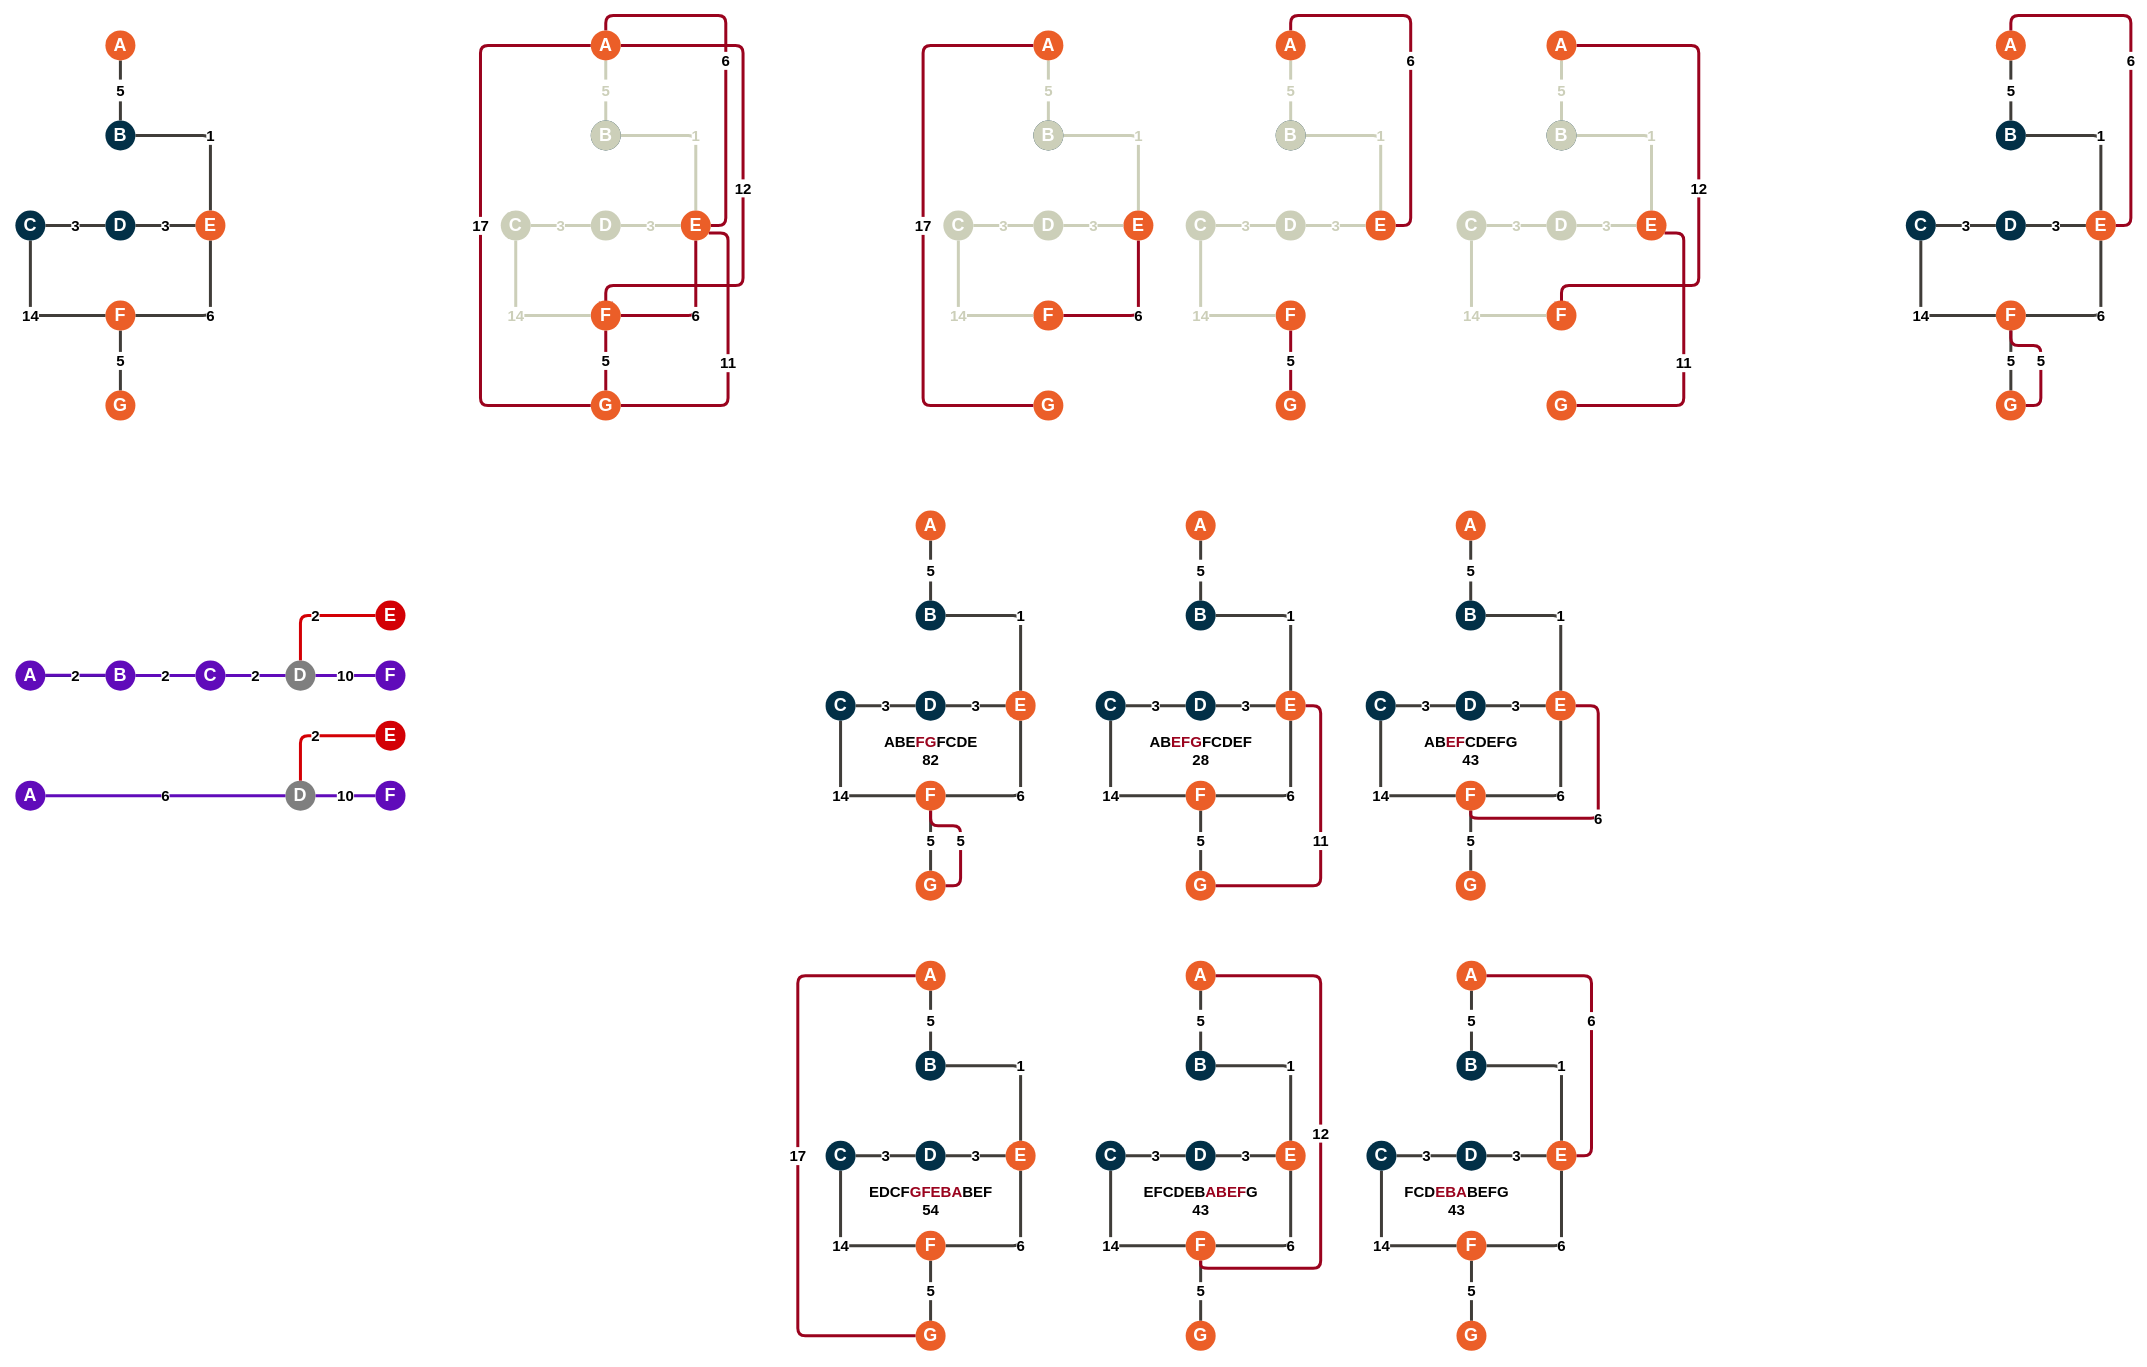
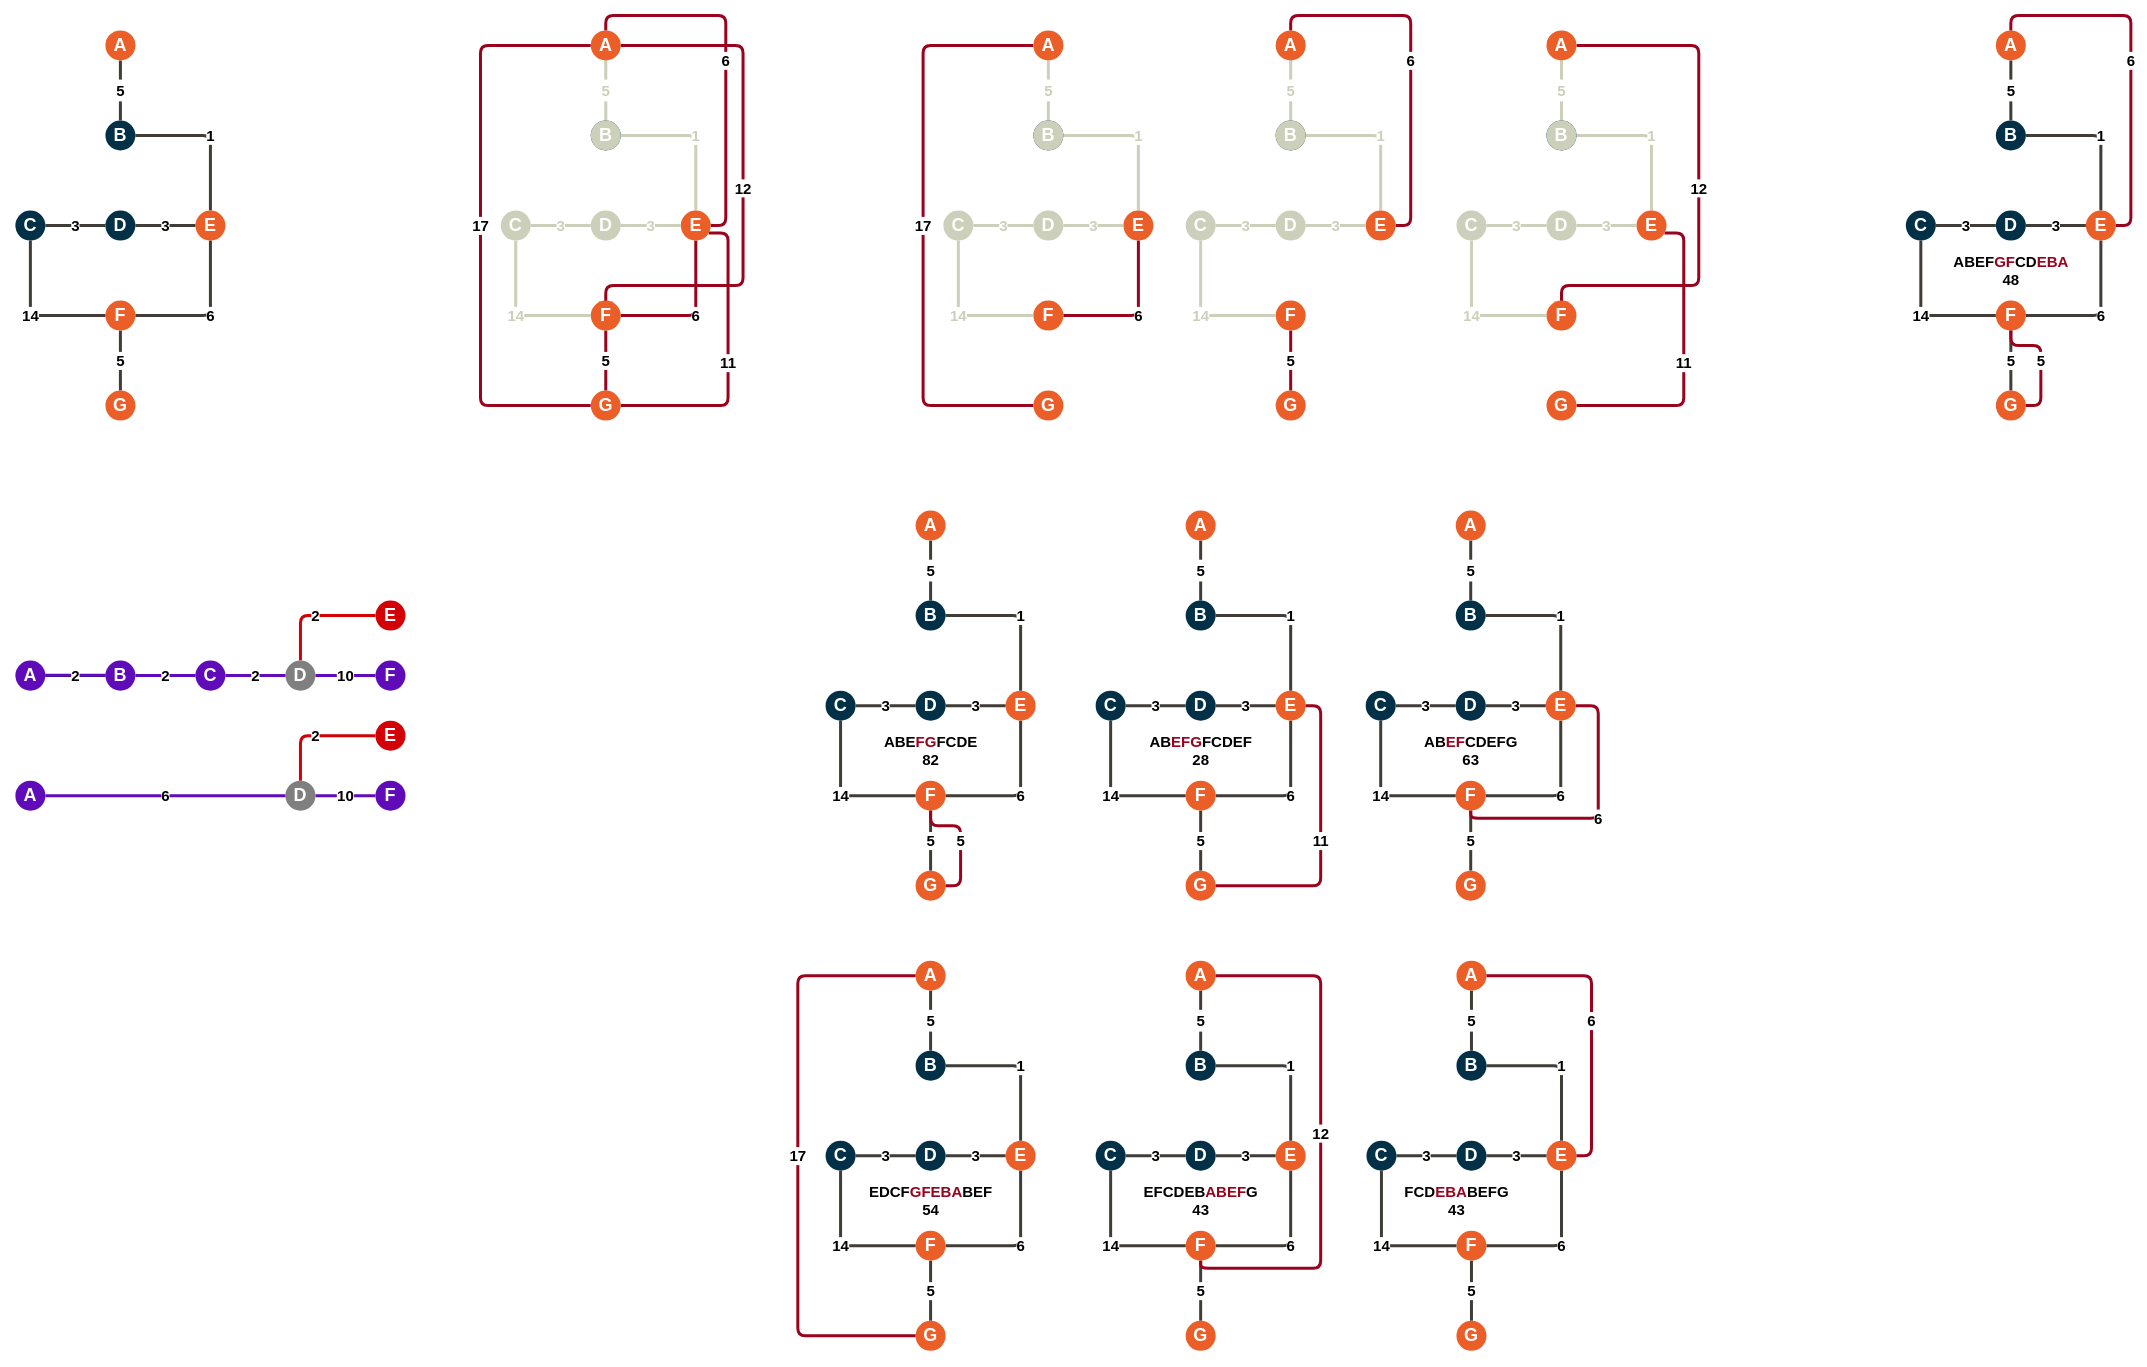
none -> (2010, 270)
(1471, 750) -> (1471, 750)
